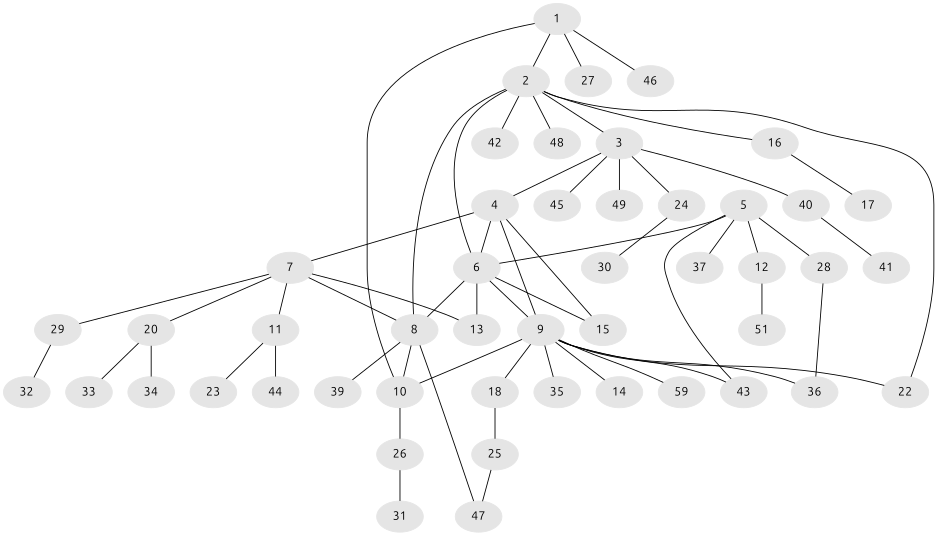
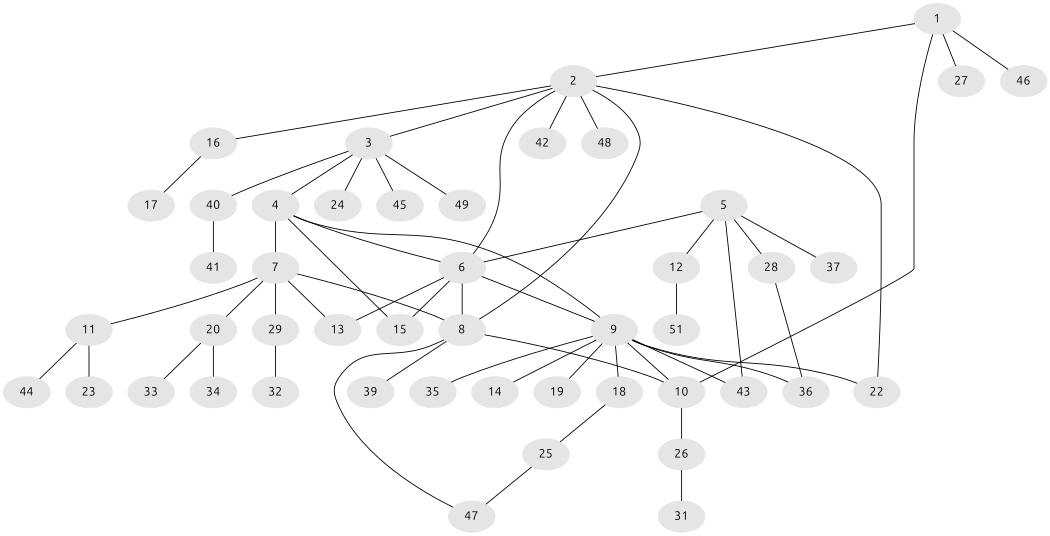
(605, 268) -> none
(682, 392) -> (557, 392)
